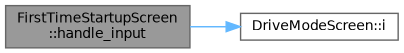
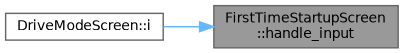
(208, 27) -> (182, 27)
